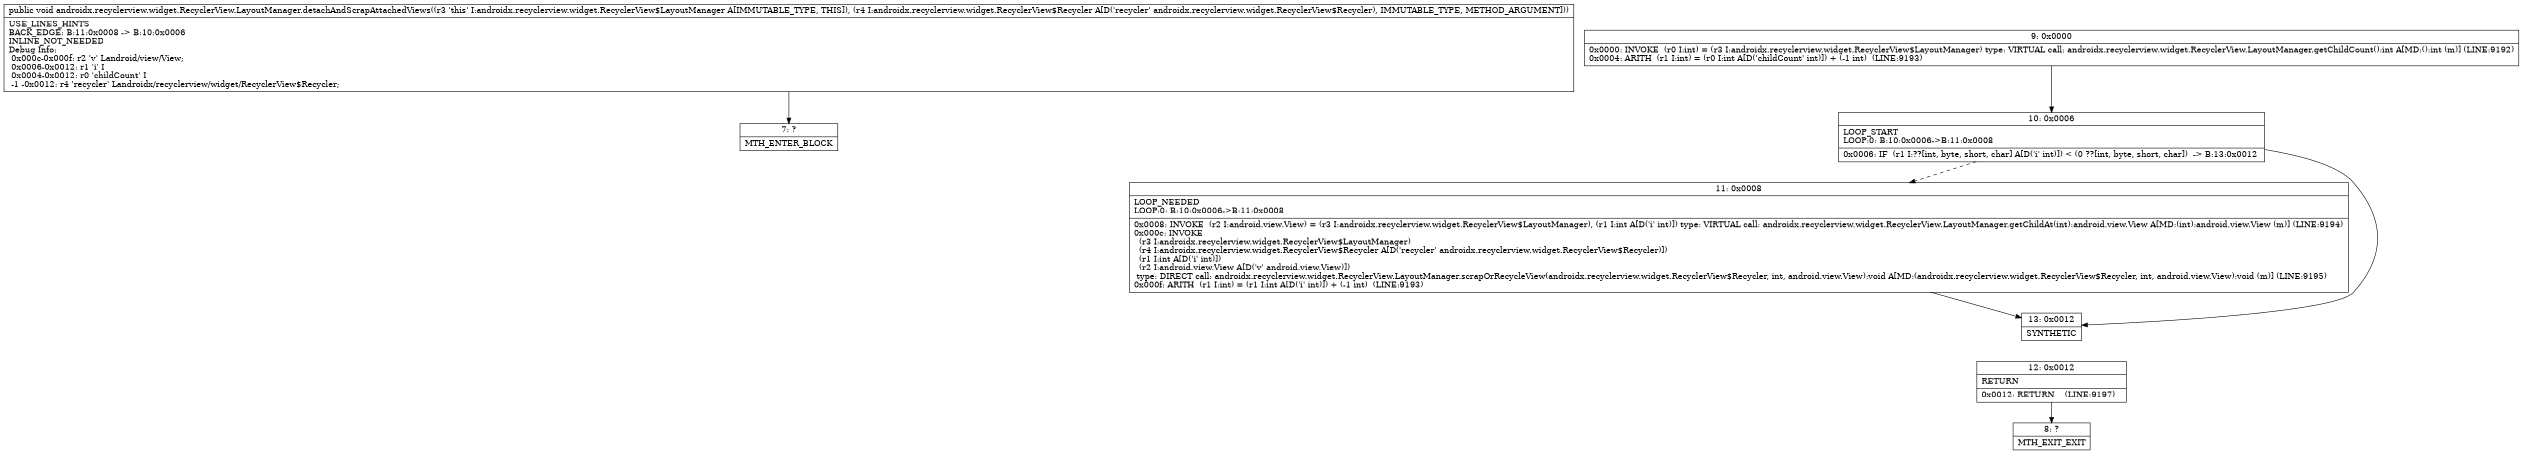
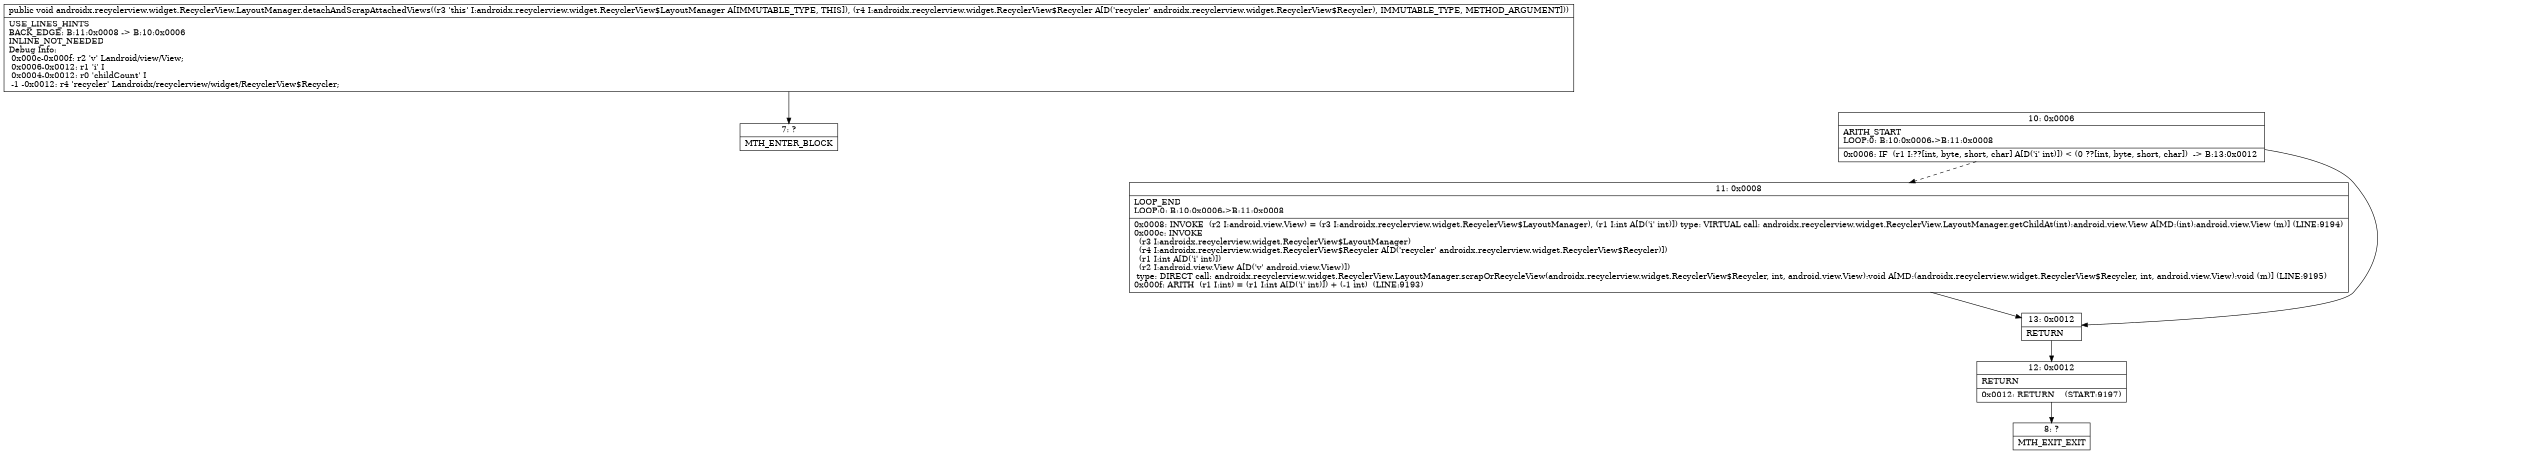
(2052, 48) -> none
(1871, 132) -> (1872, 132)
(1167, 202) -> (1157, 202)
(2052, 334) -> (2045, 334)
none -> (2052, 348)
(2048, 395) -> (2052, 395)
